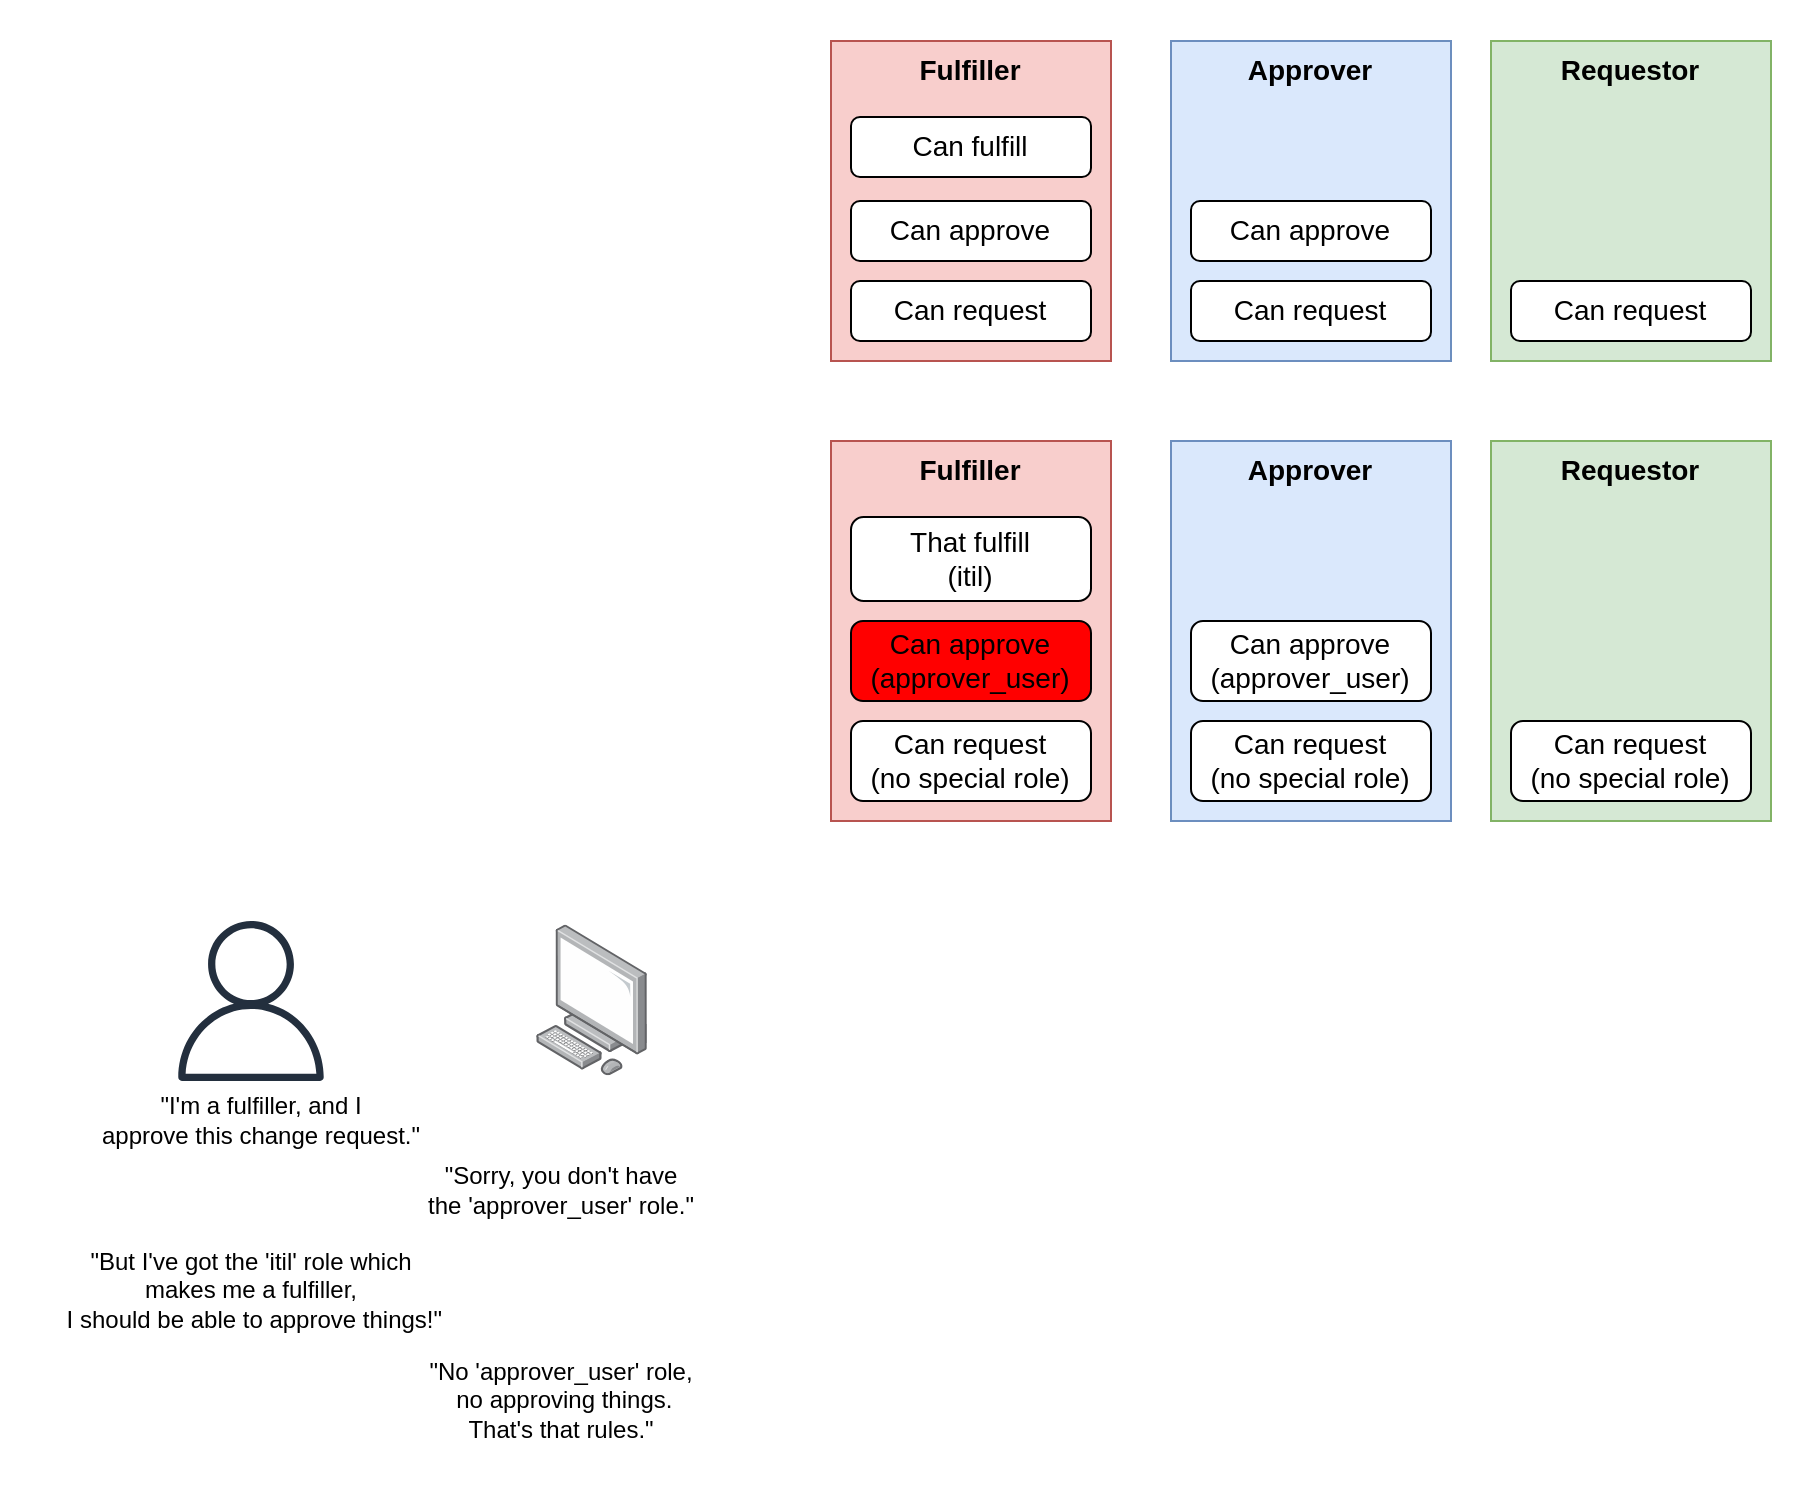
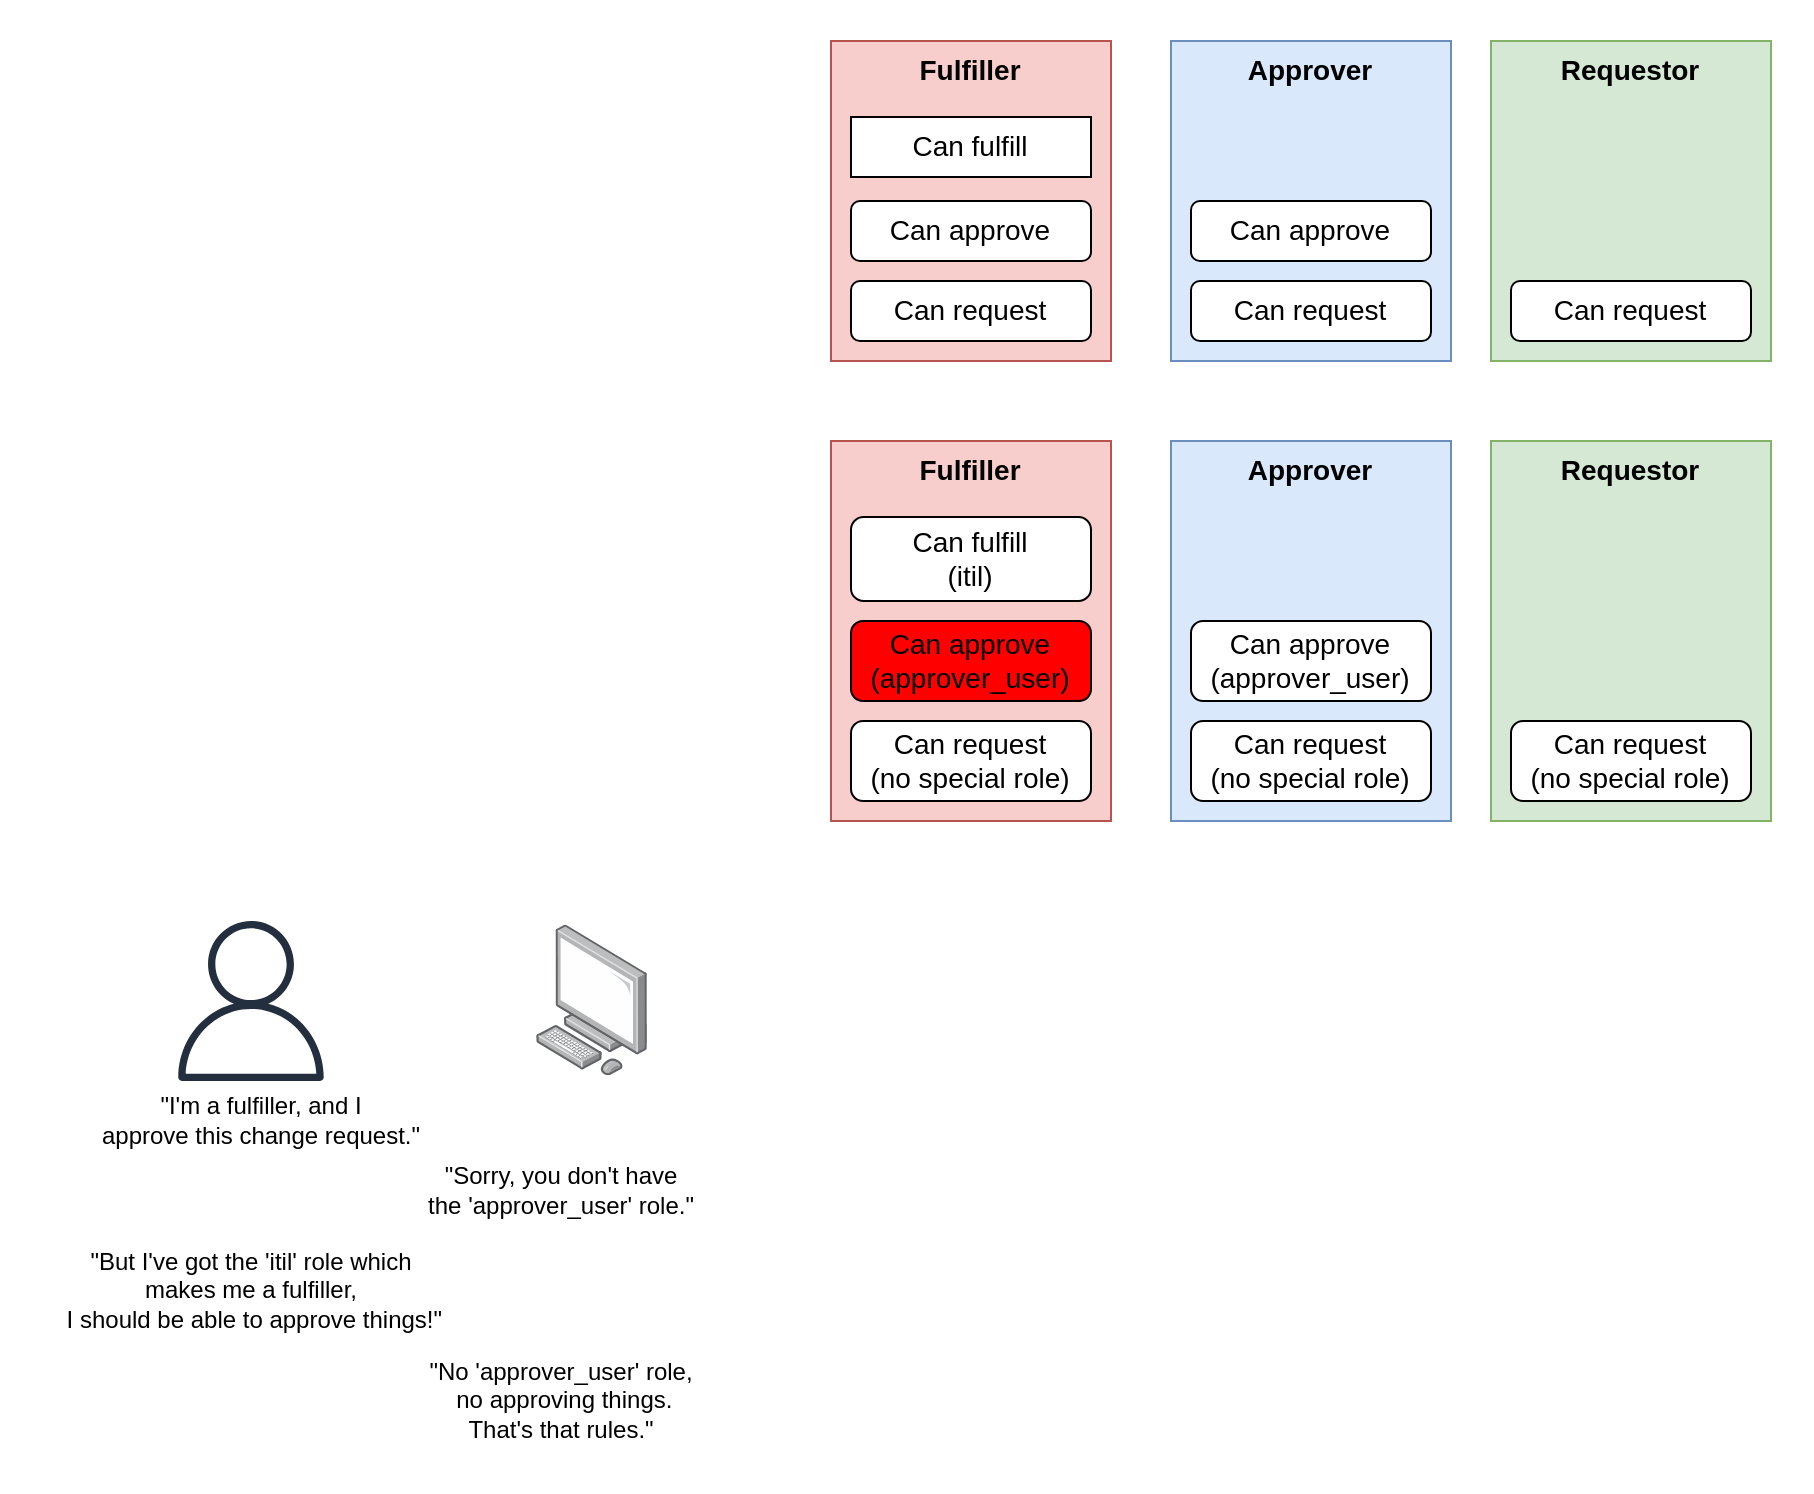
(971, 147) -> (971, 147)
(971, 559) -> (971, 559)
